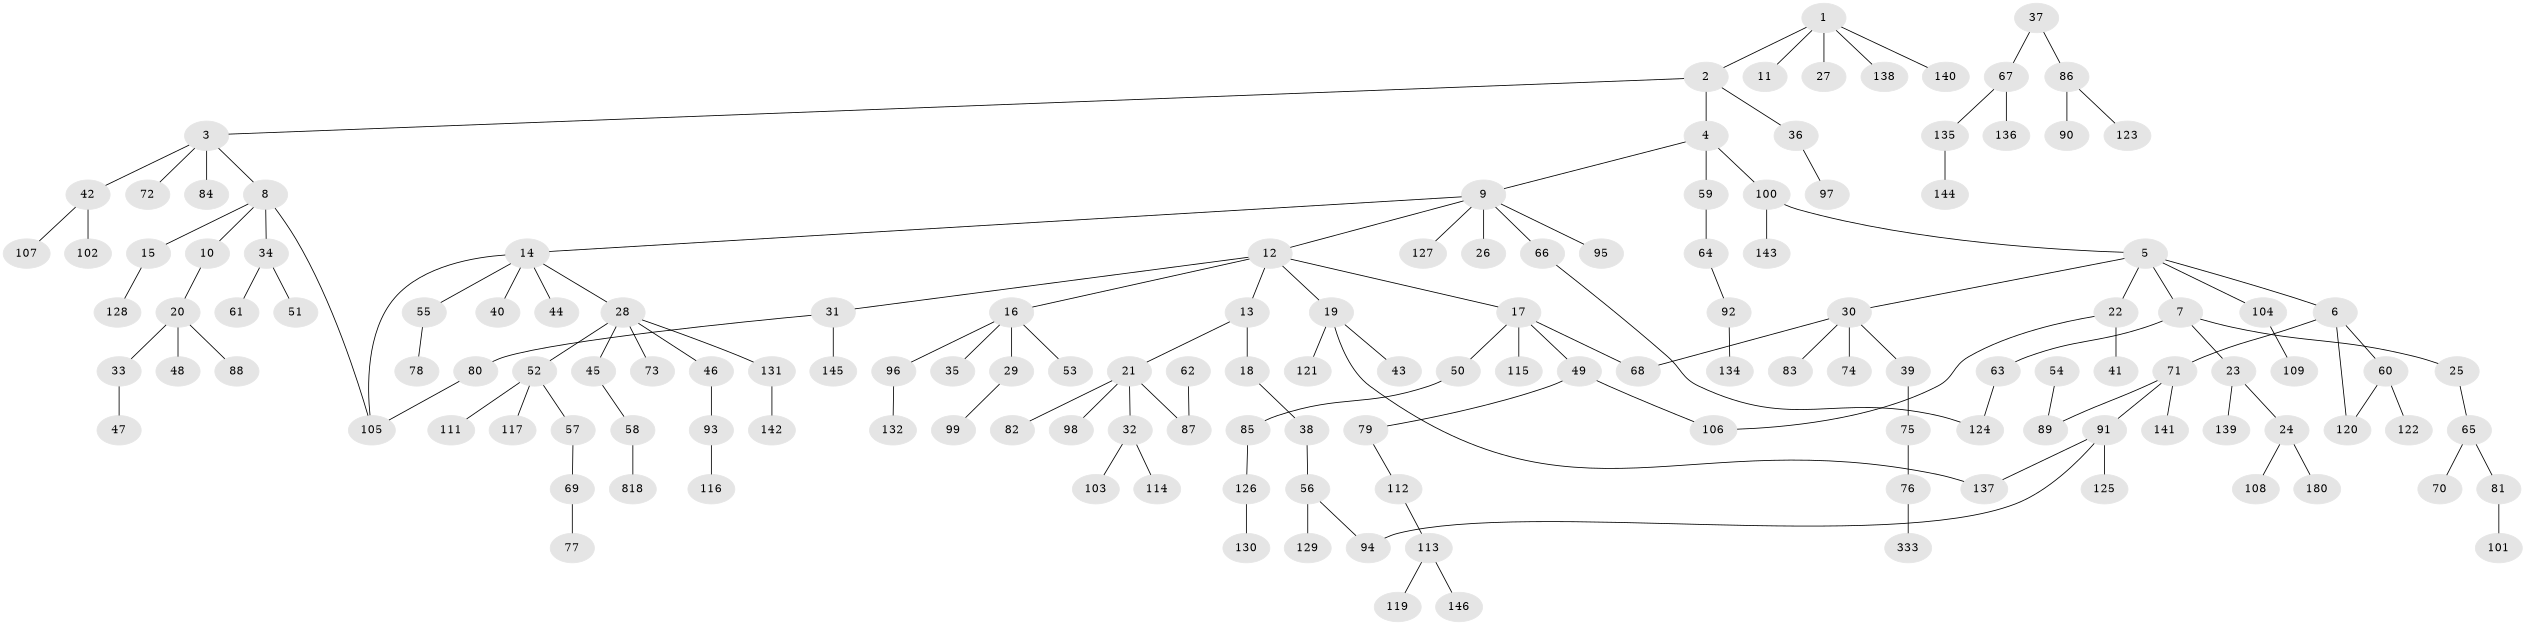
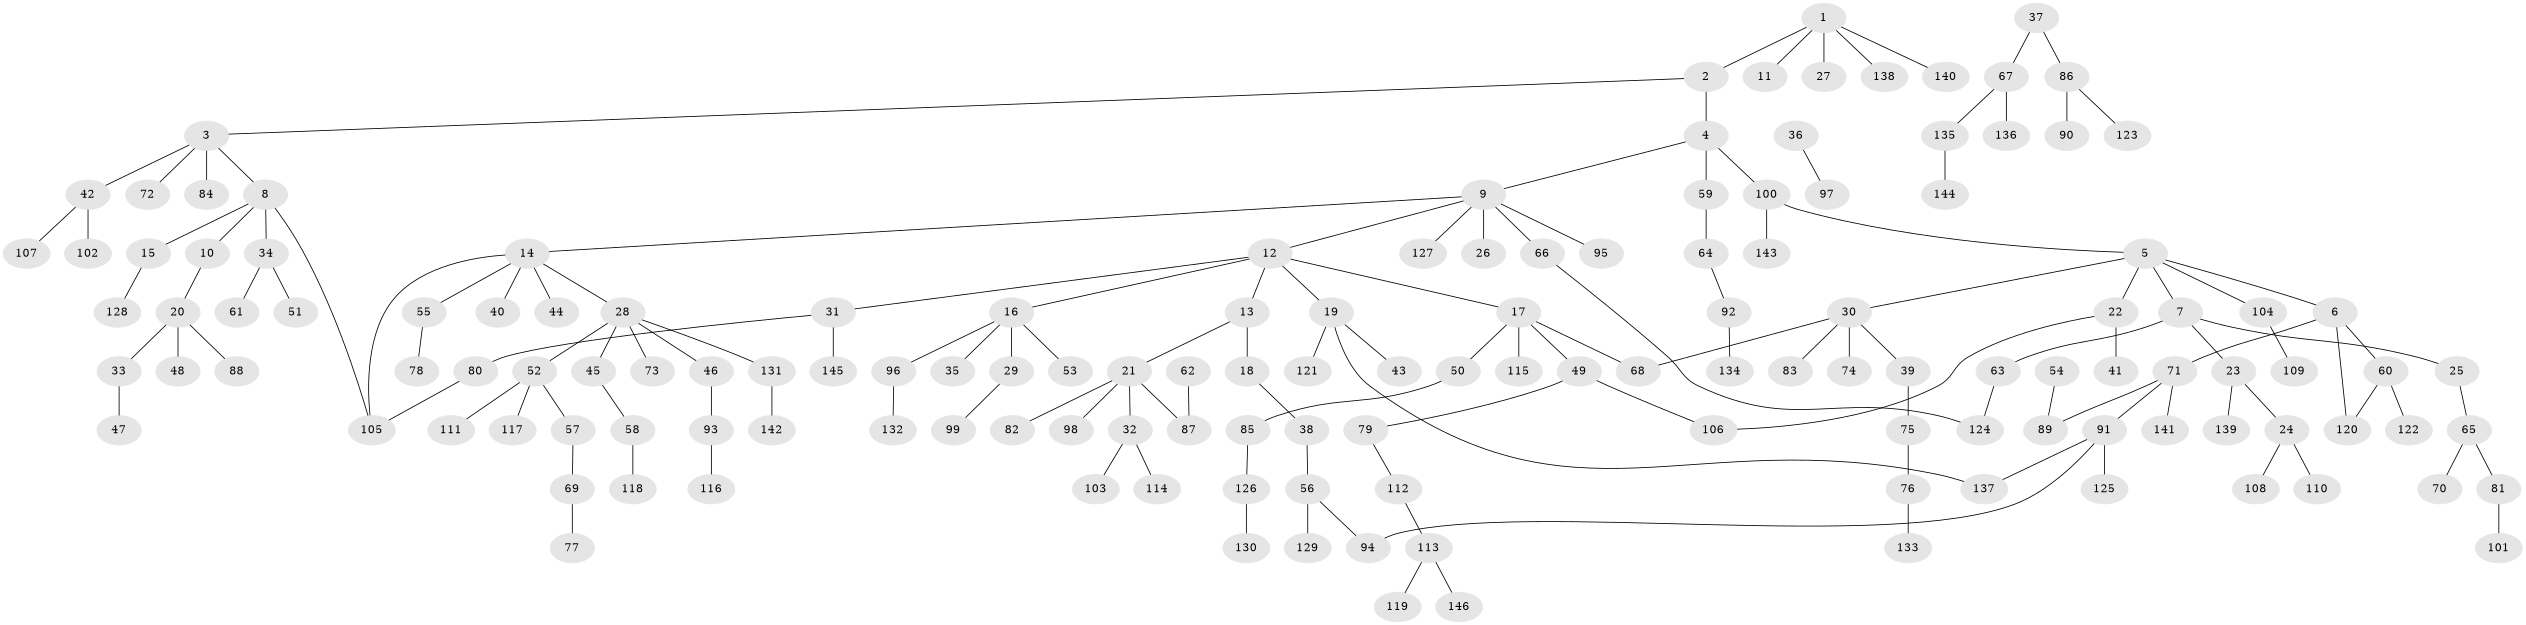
(1751, 106) -> none
(633, 489) -> (633, 489)
(2317, 489) -> (2317, 489)
(1908, 548) -> (1908, 548)
